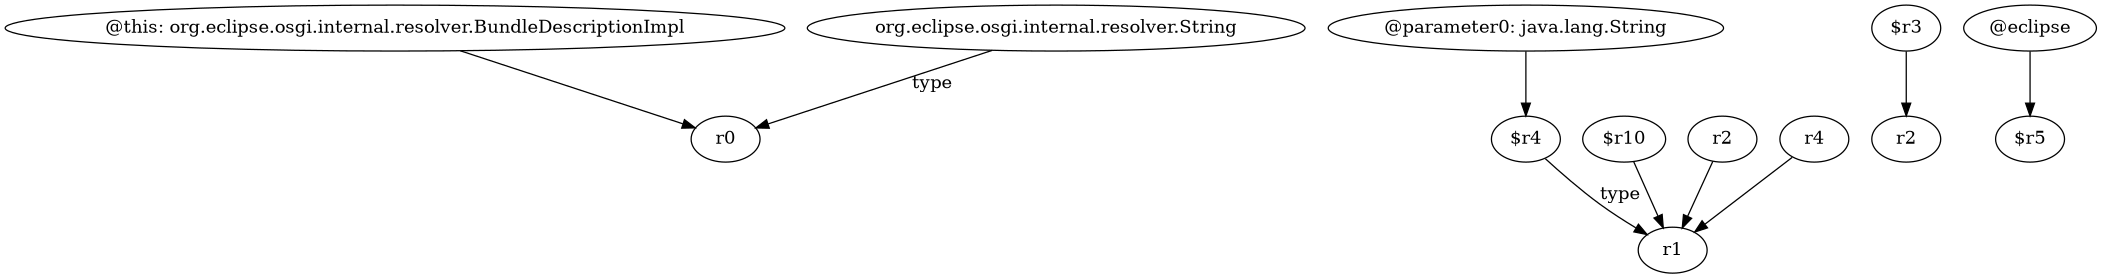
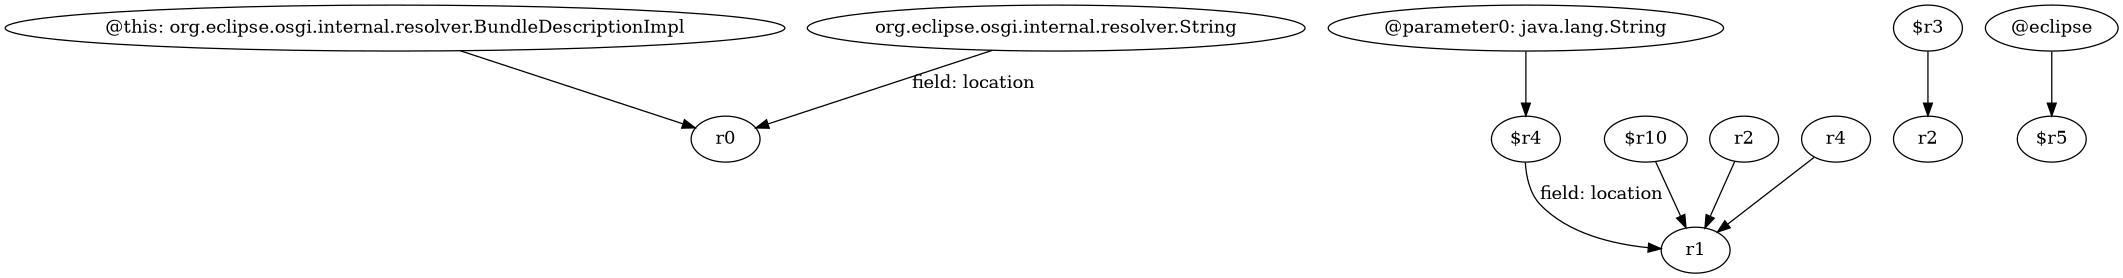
(932, 84) -> (974, 84)
(1620, 195) -> (1602, 195)
